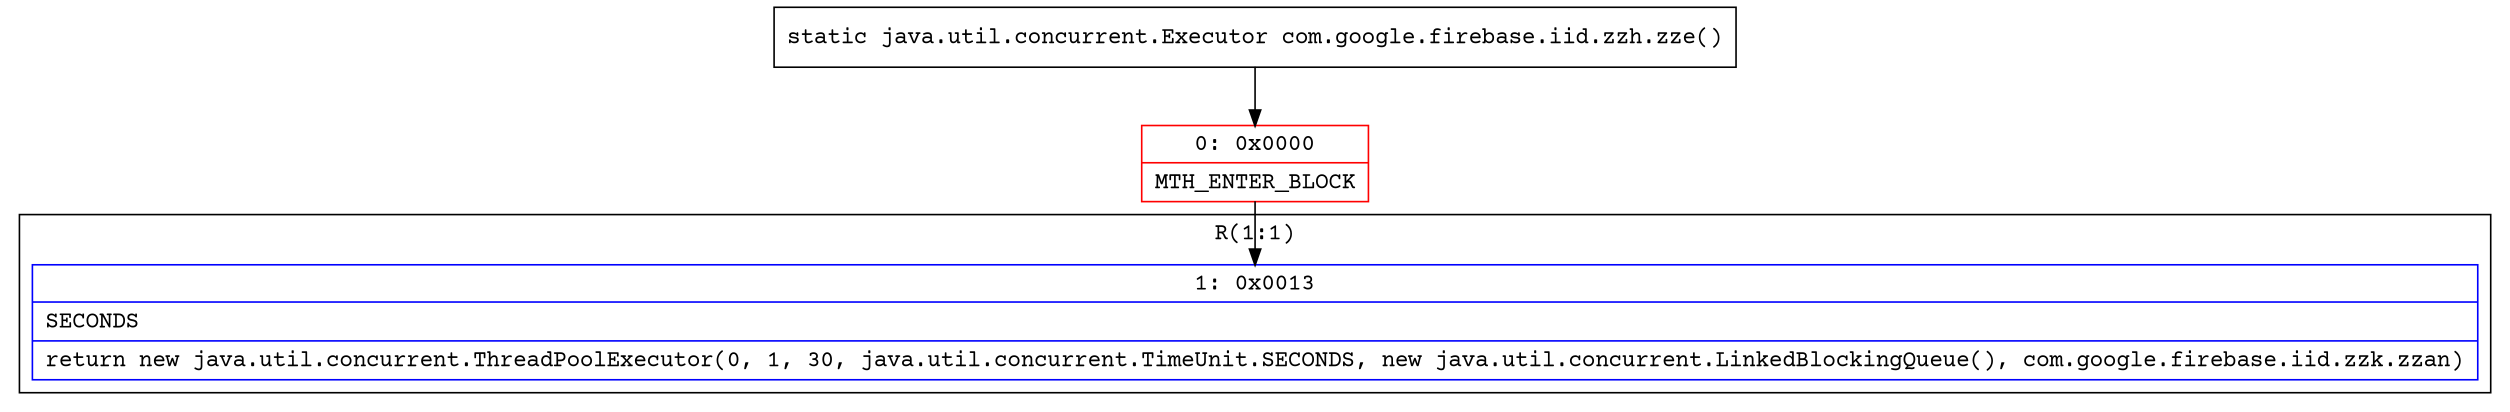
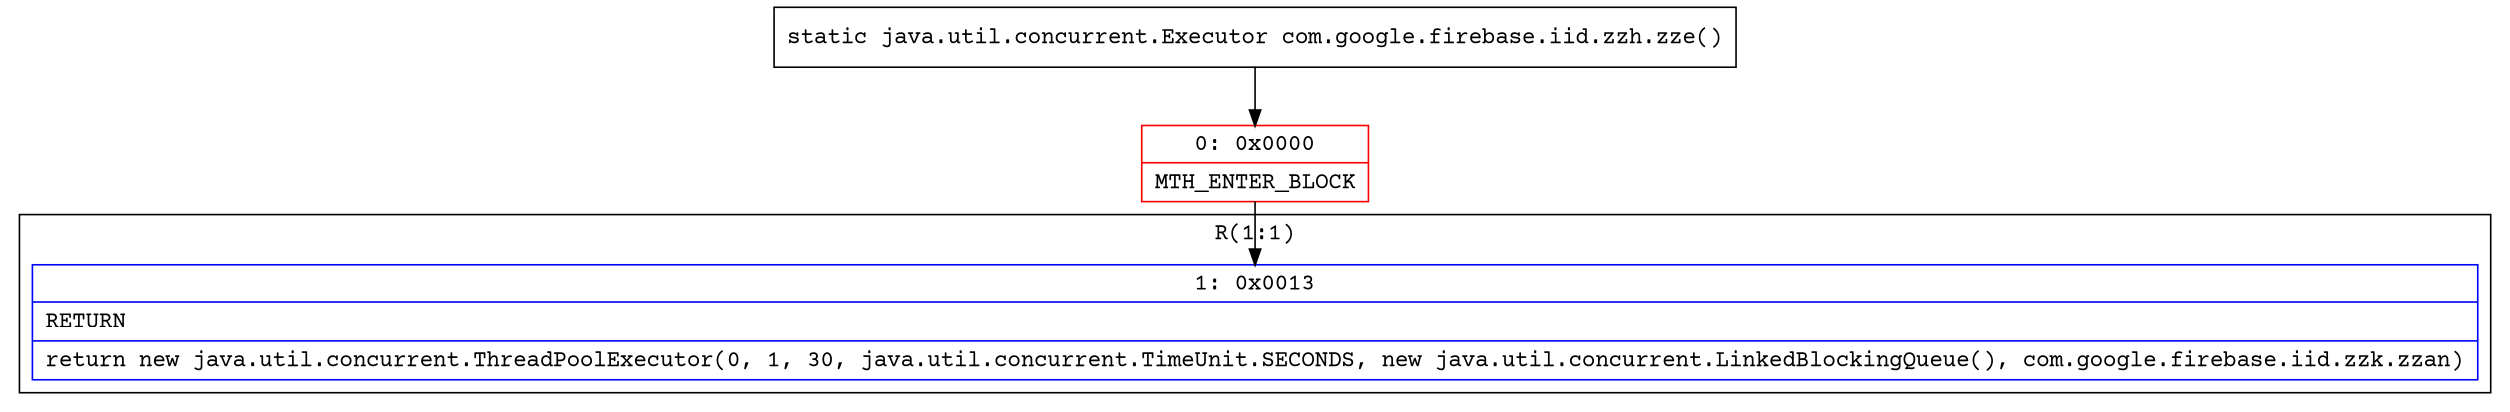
(92, 321) -> (86, 321)
